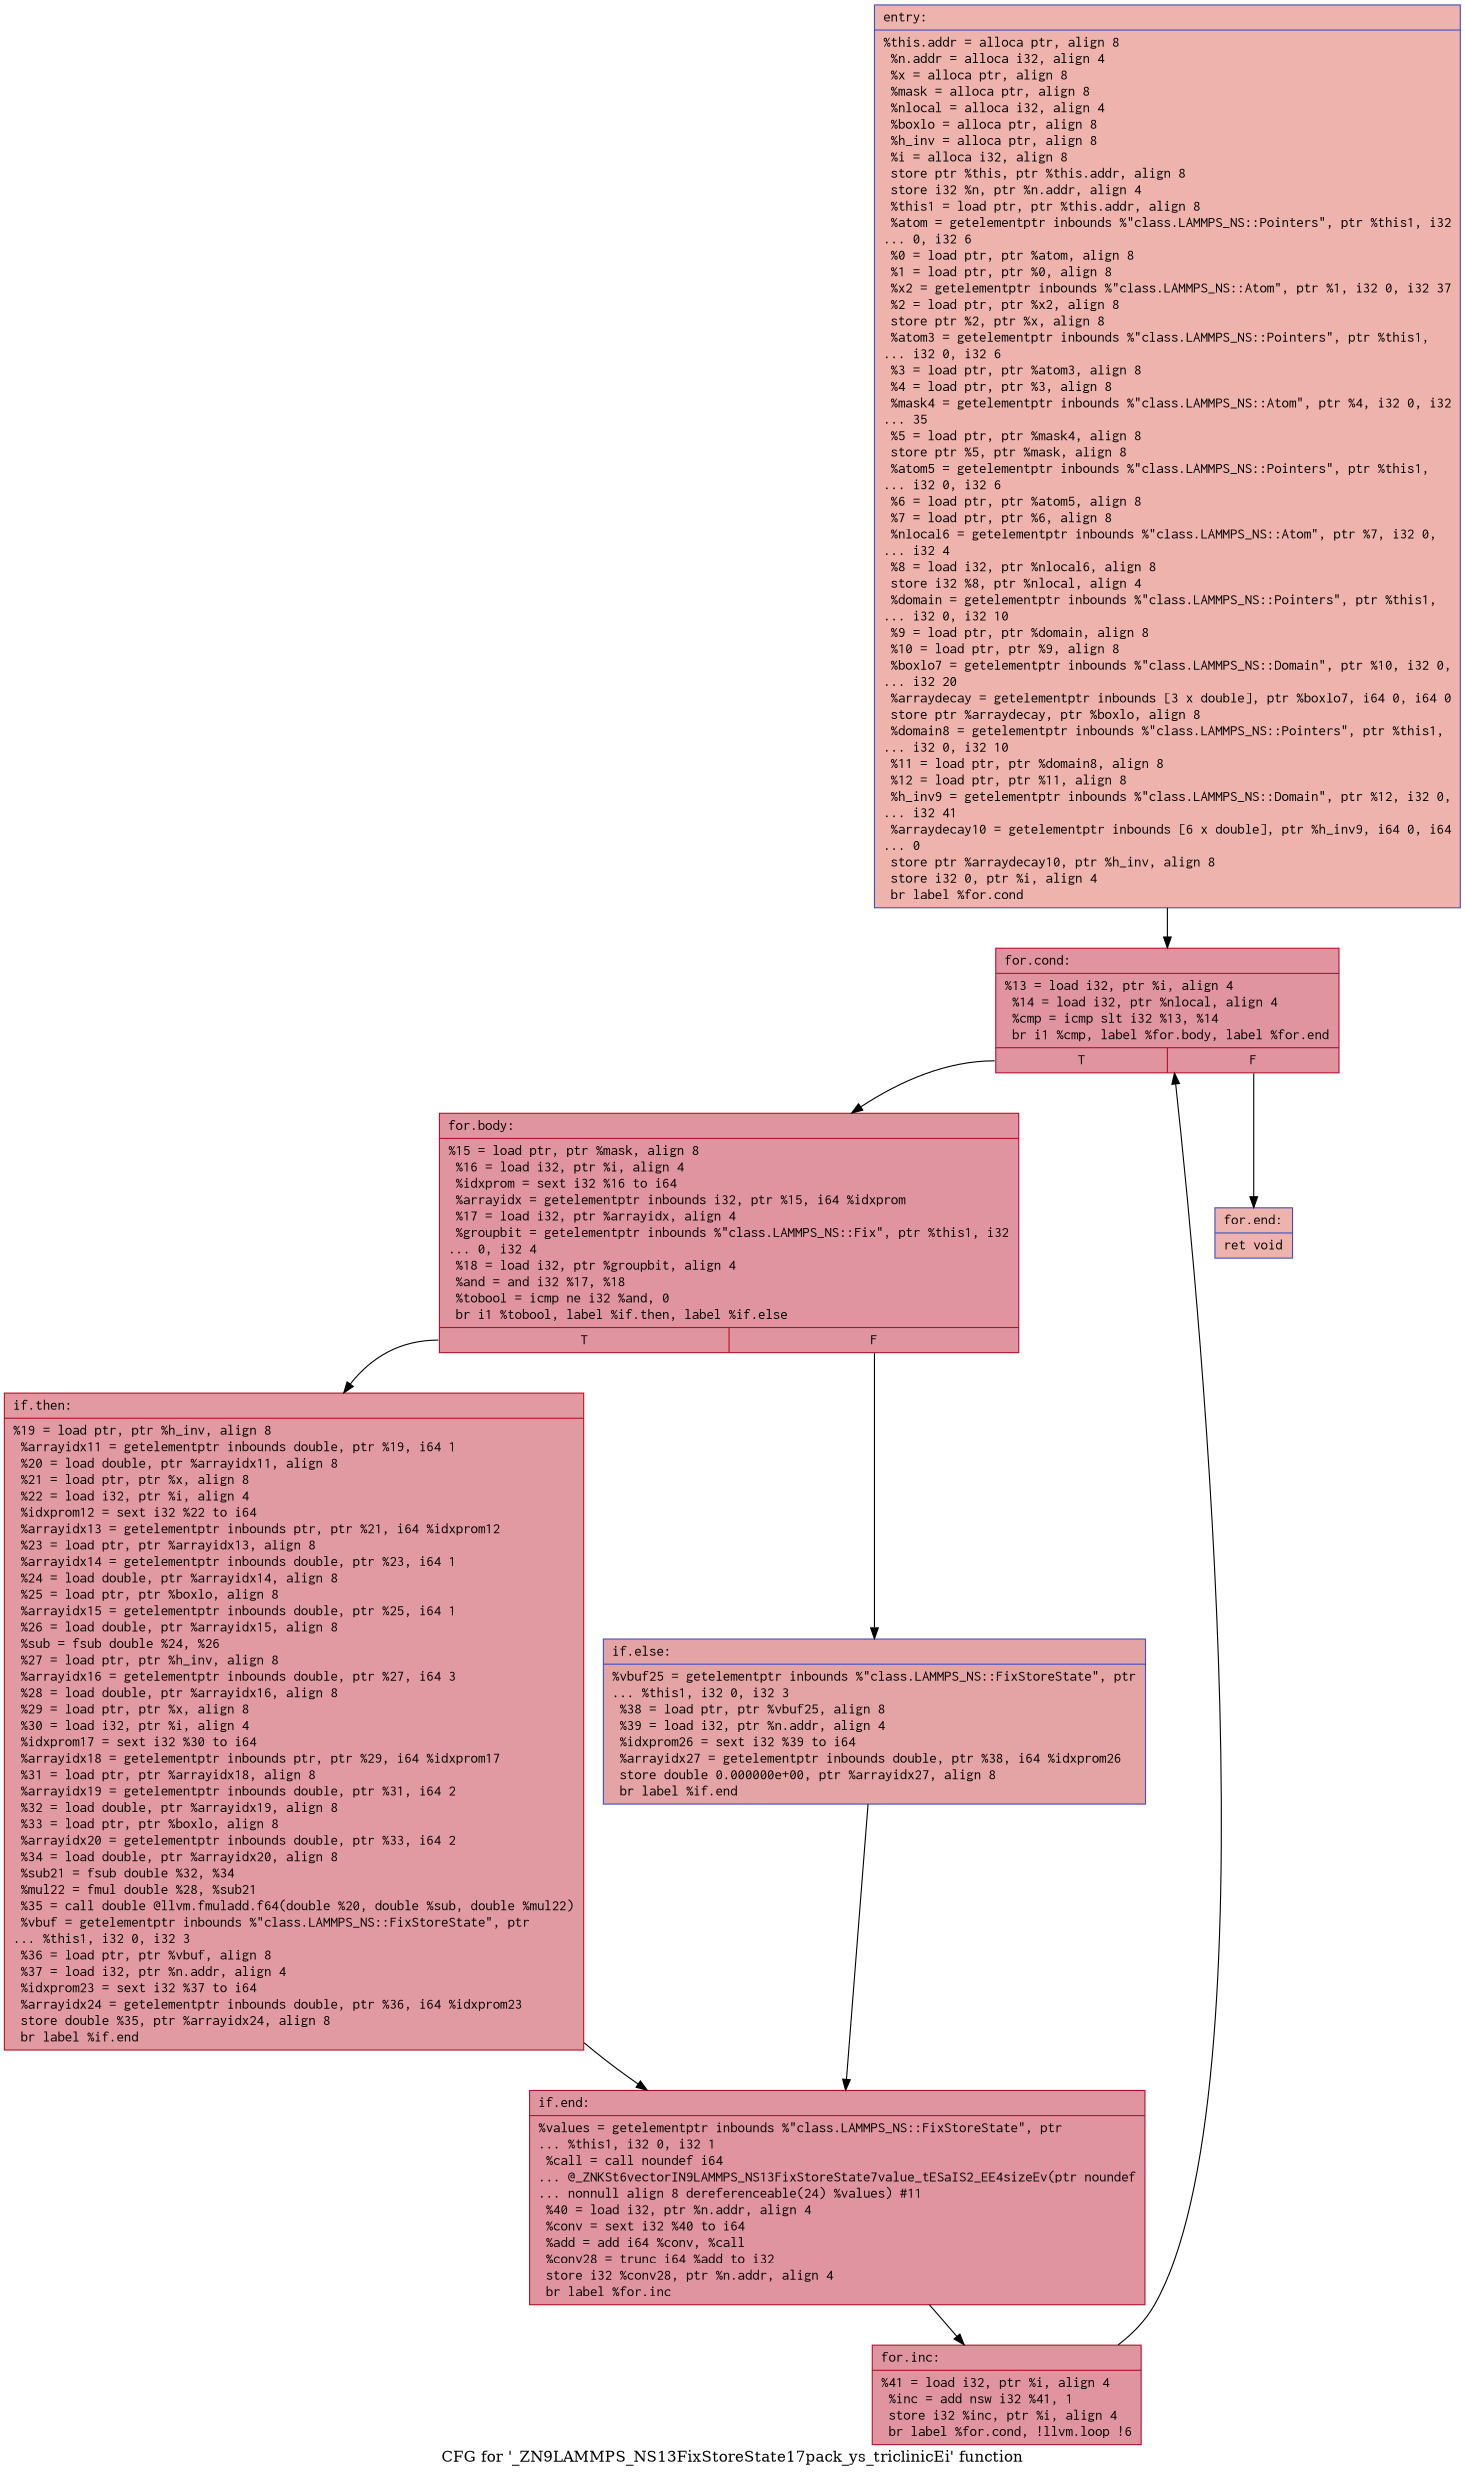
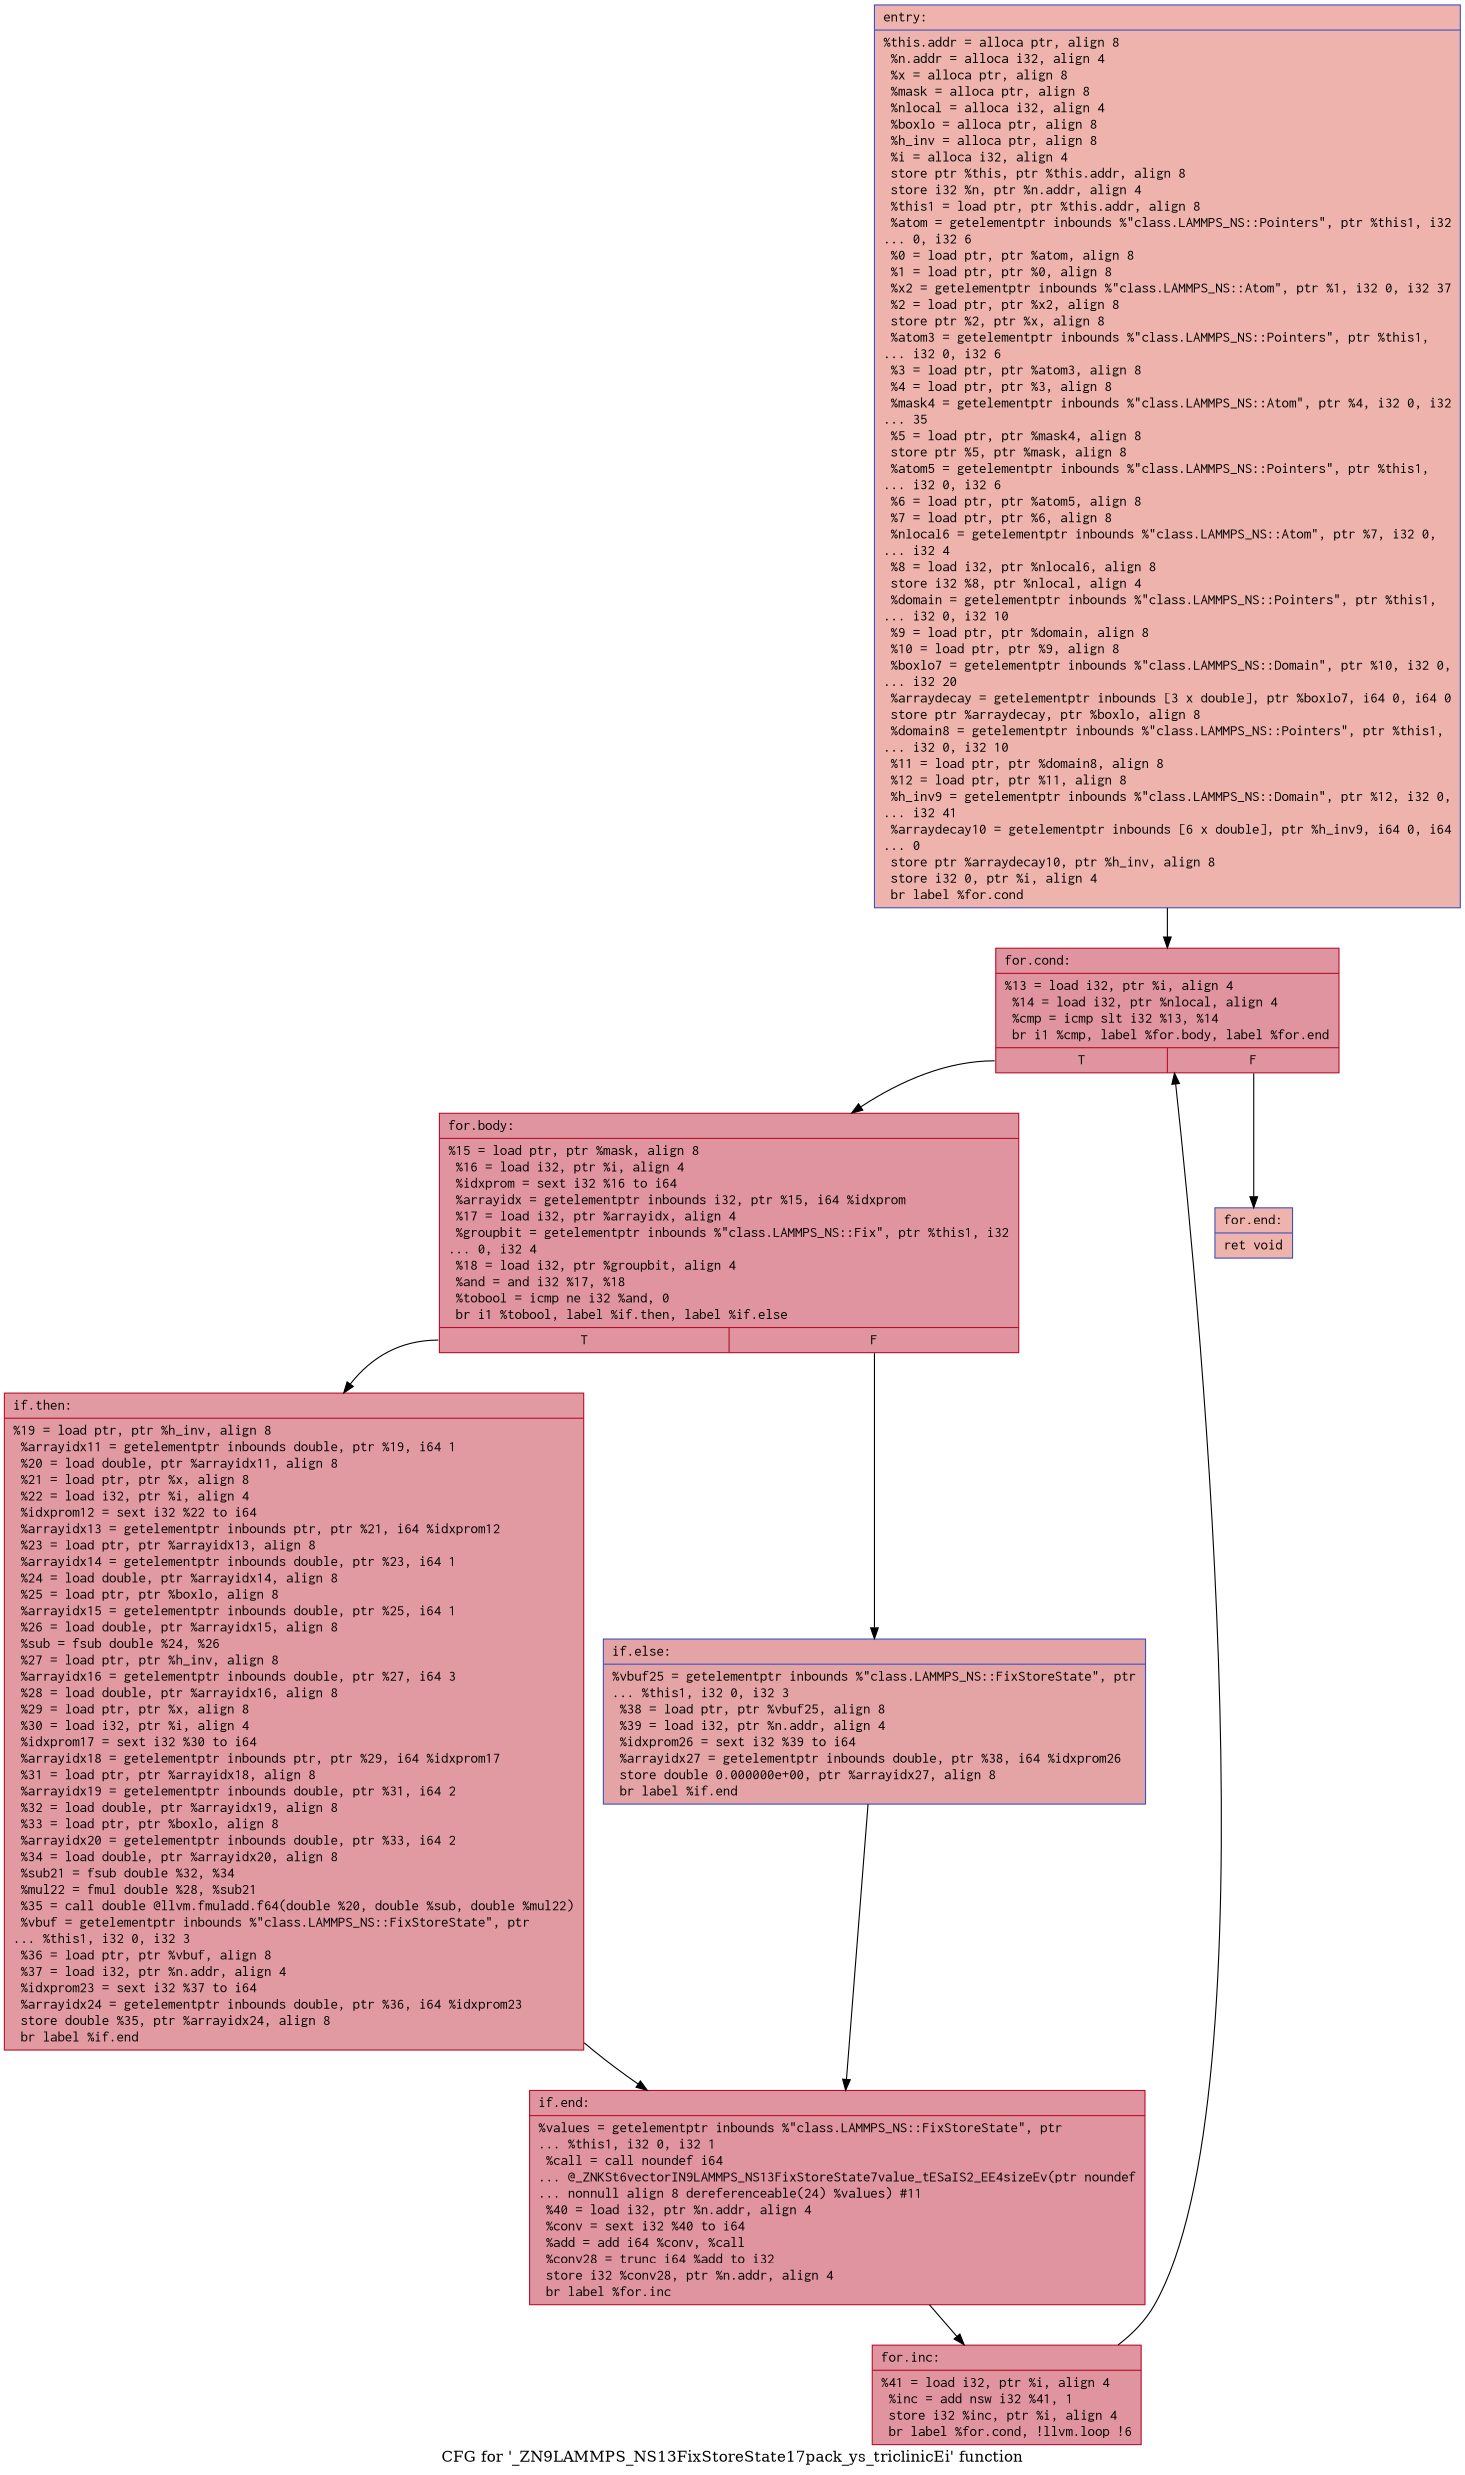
(976, 157) -> (976, 157)
